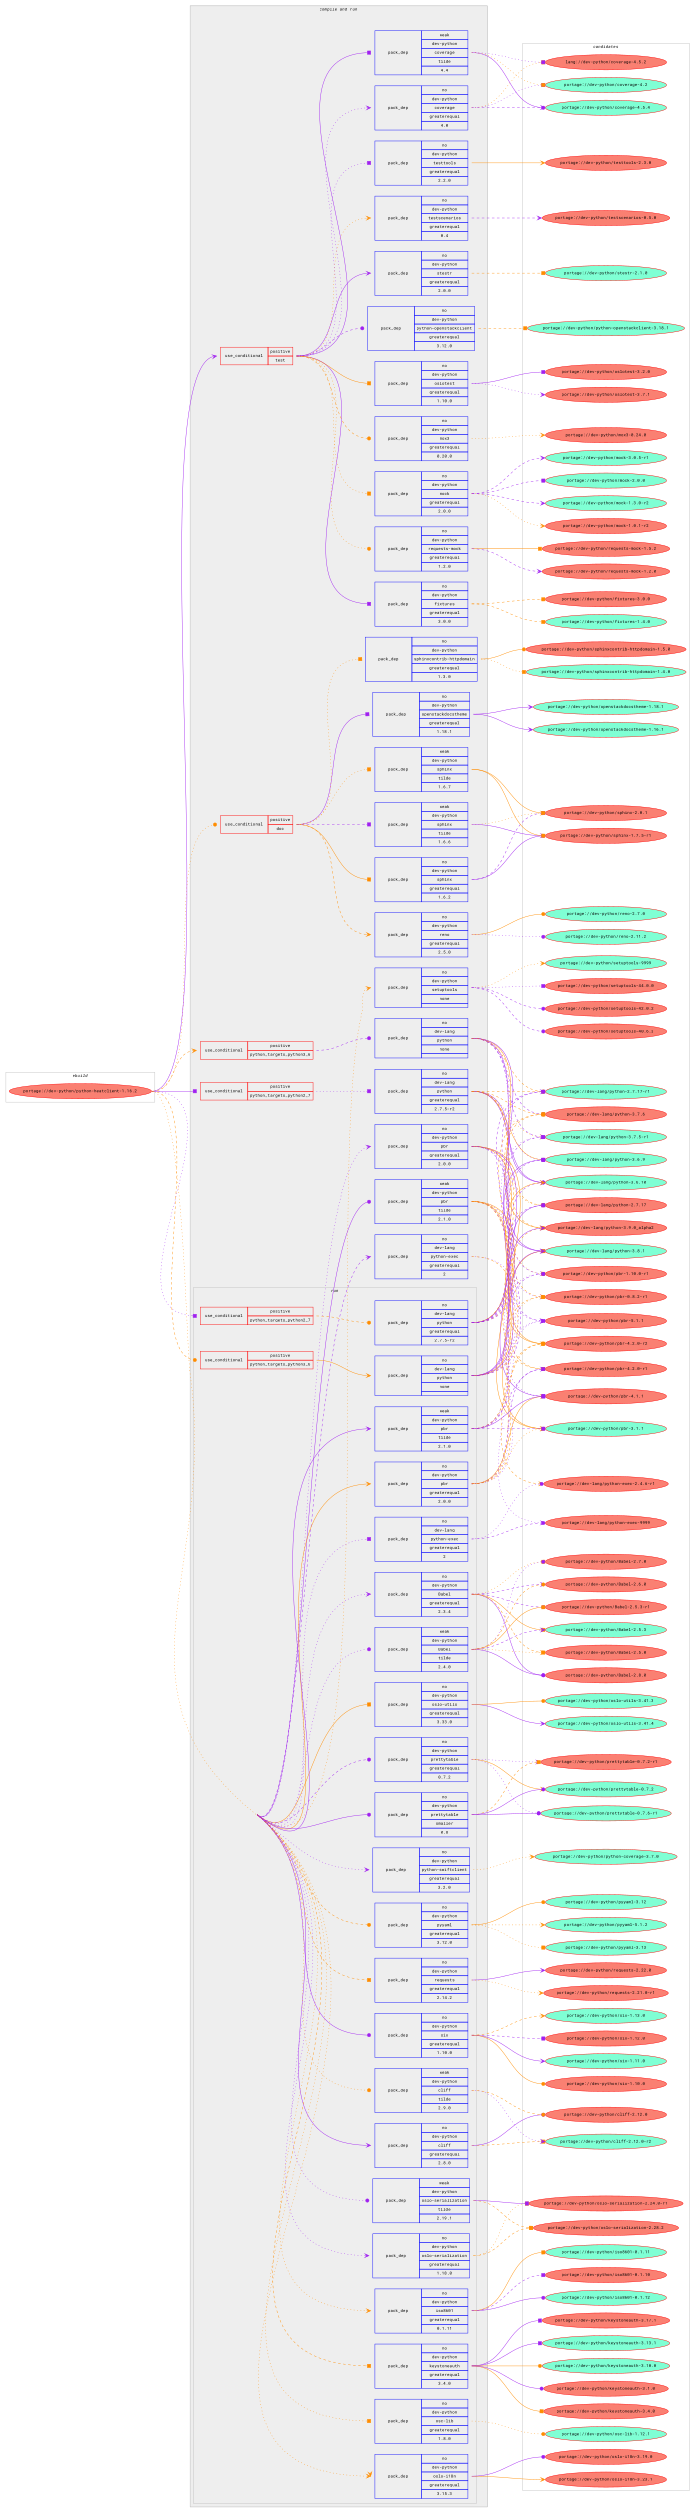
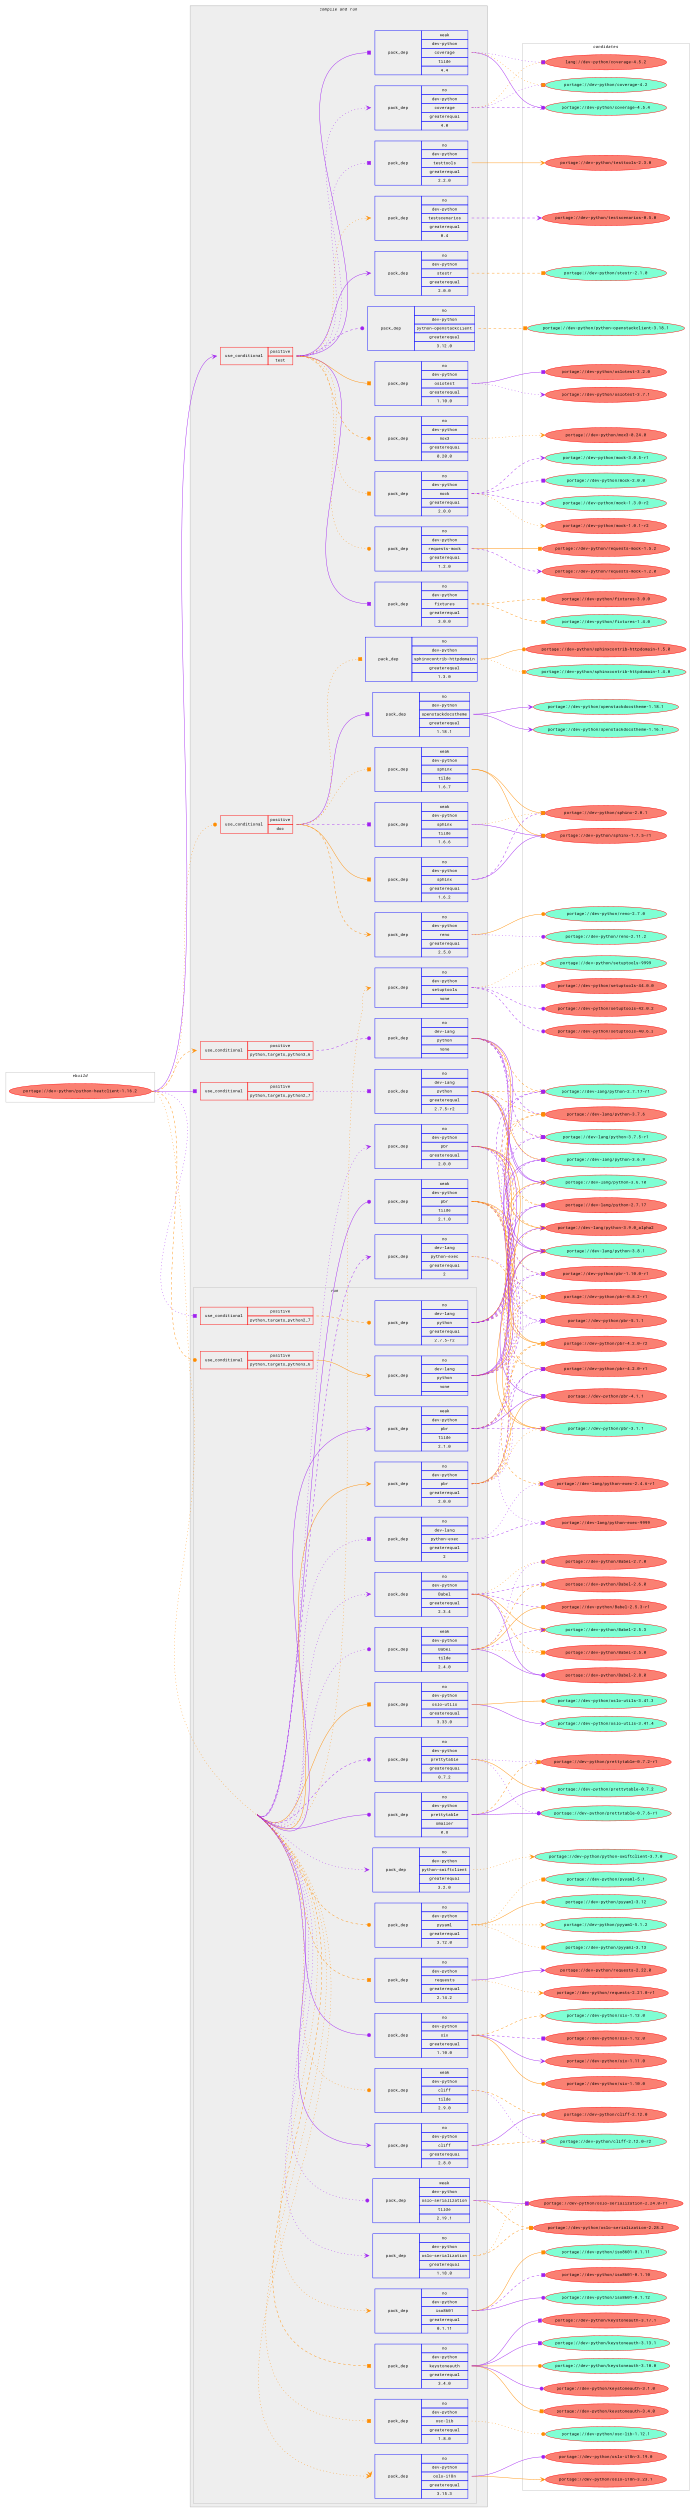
(606, 1857) -> (606, 1857)
none -> (606, 1879)
(606, 2061) -> (606, 2061)
